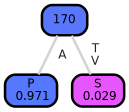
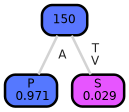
(65, 20) -> (65, 20)
